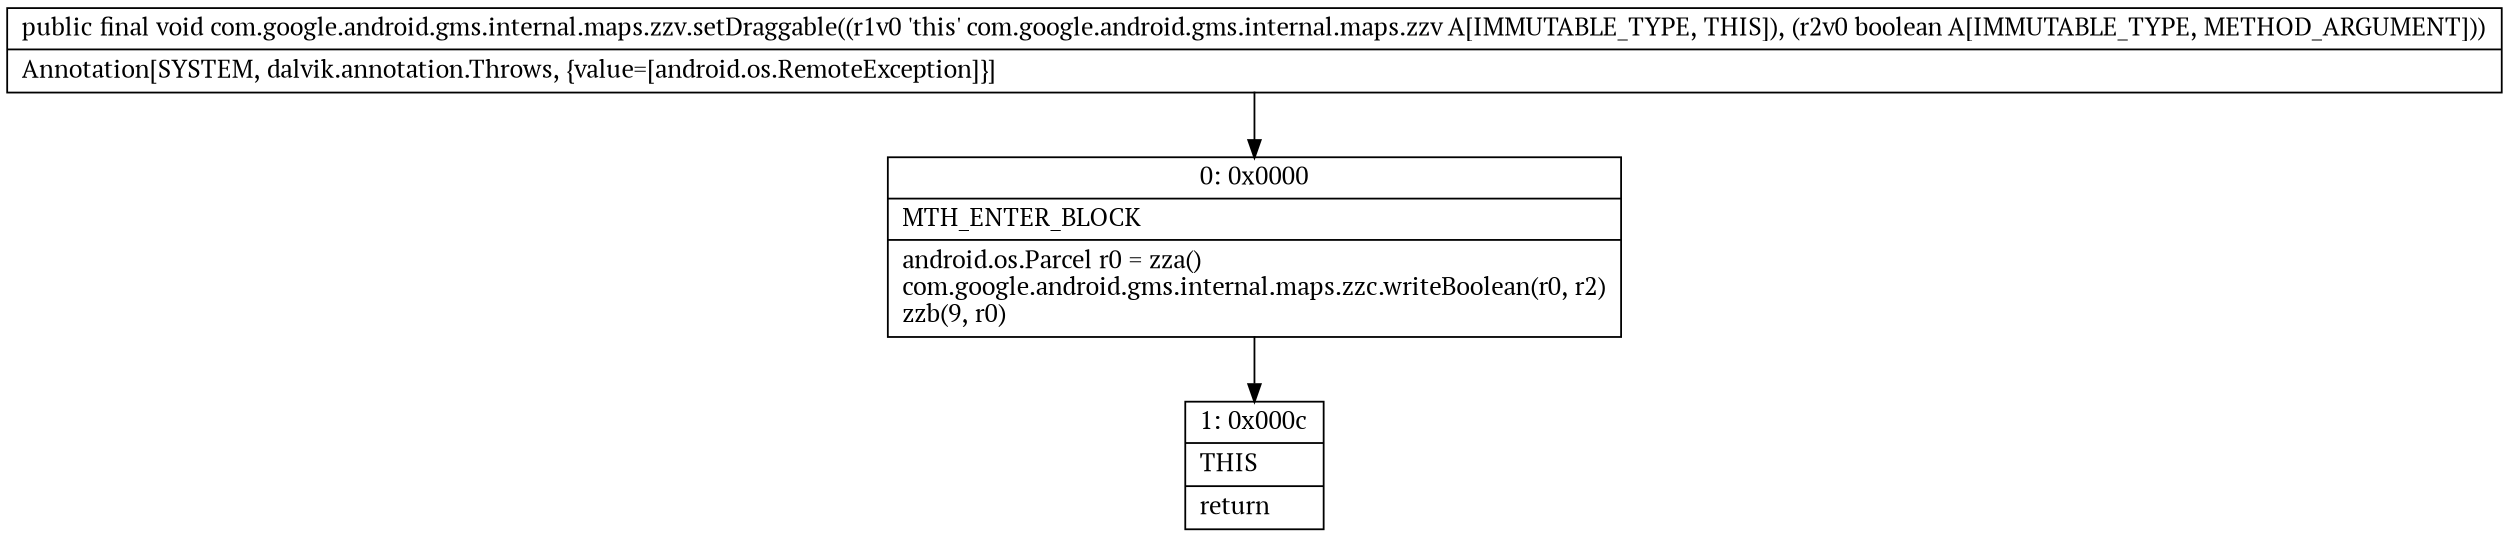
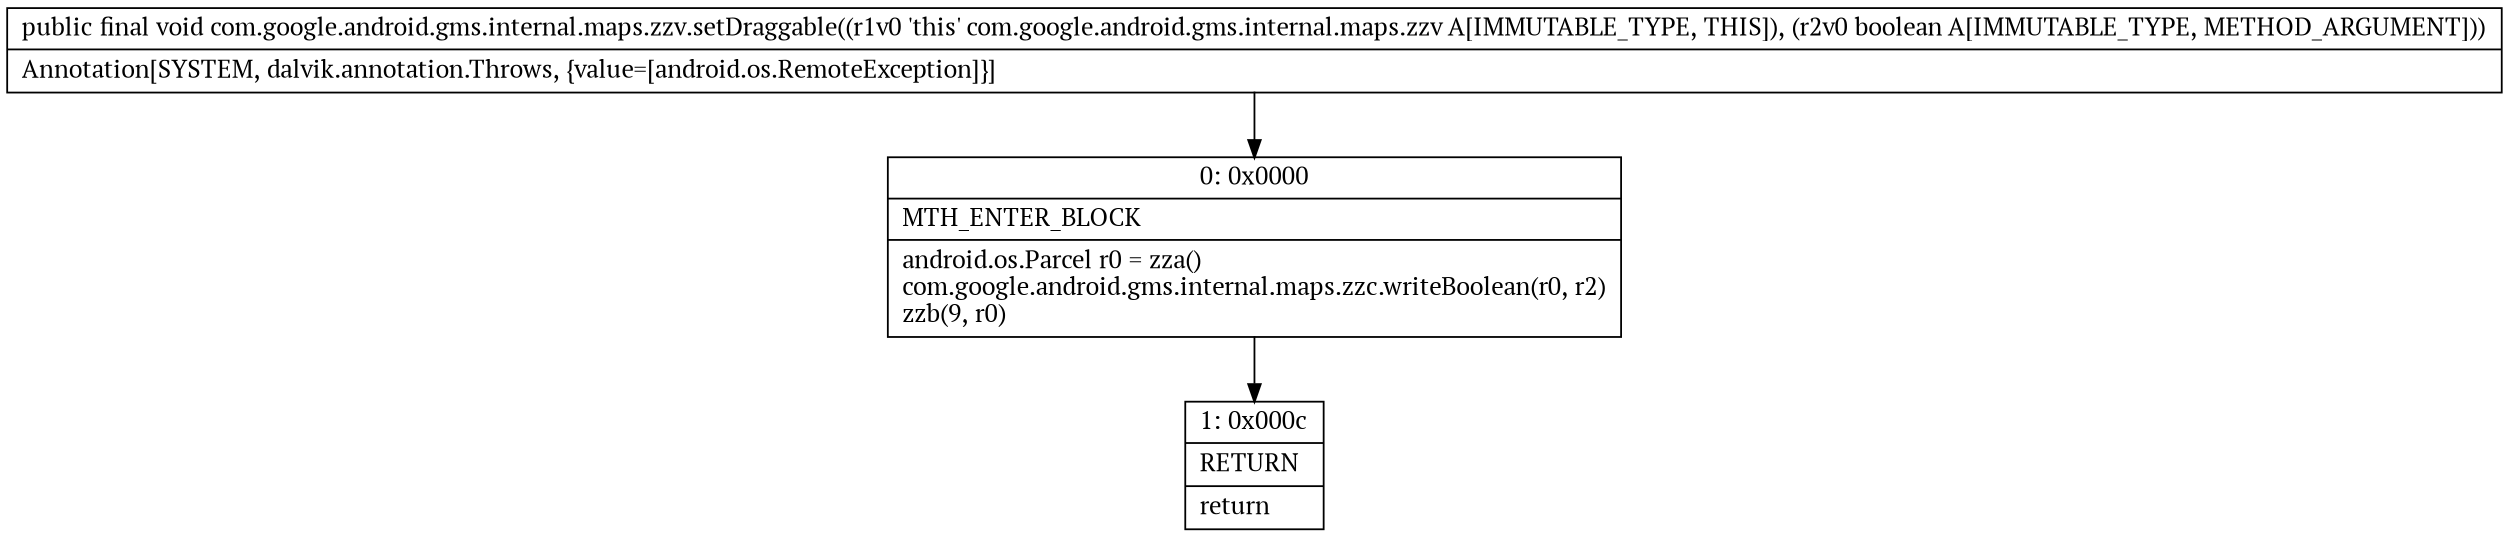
(1229, 464) -> (1250, 464)
